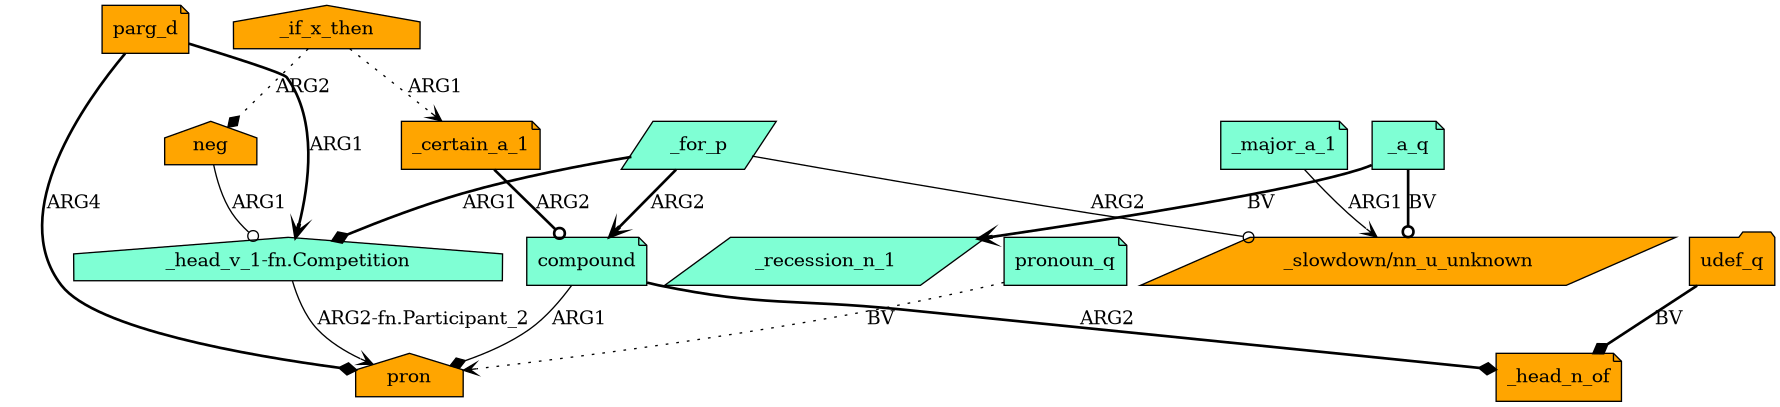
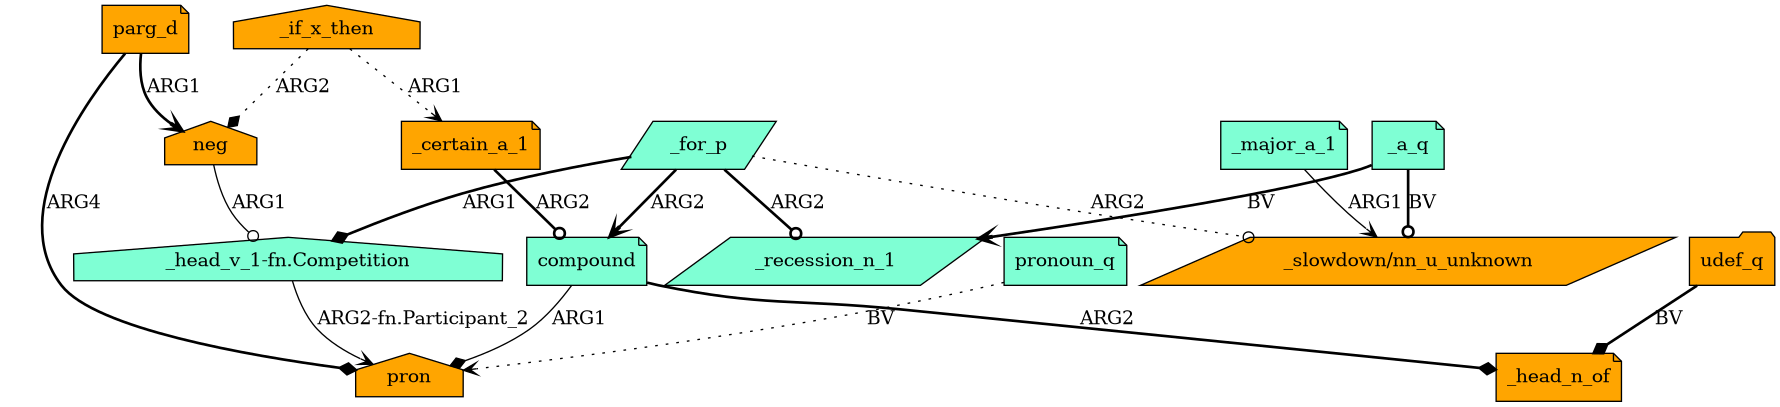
(298, 99) -> (145, 94)
(997, 198) -> (997, 198)
none -> (758, 200)
